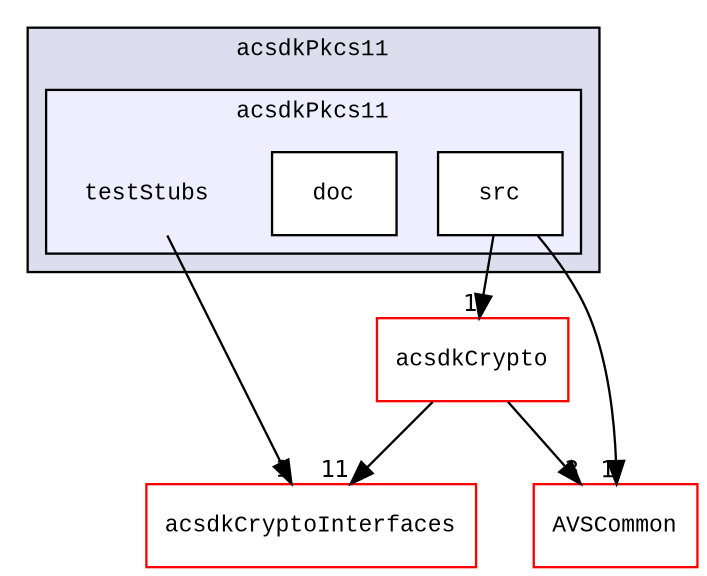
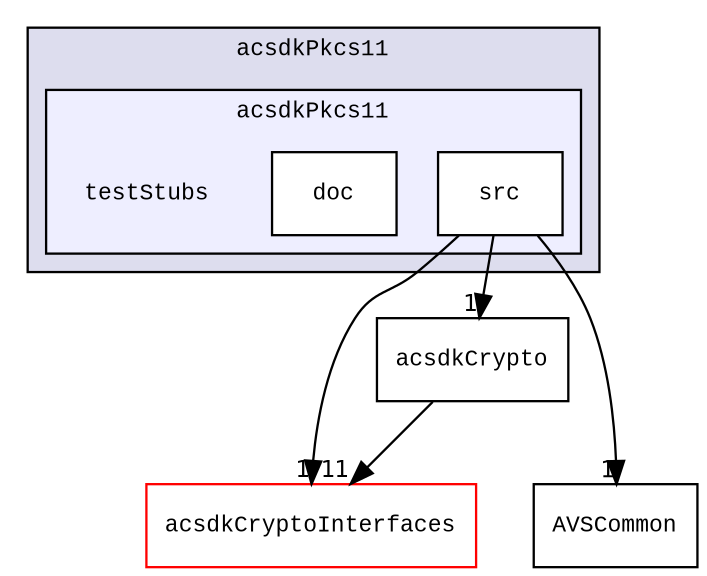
(224, 349) -> (351, 325)
(473, 360) -> (473, 360)
(536, 434) -> none
(616, 526) -> (616, 526)
